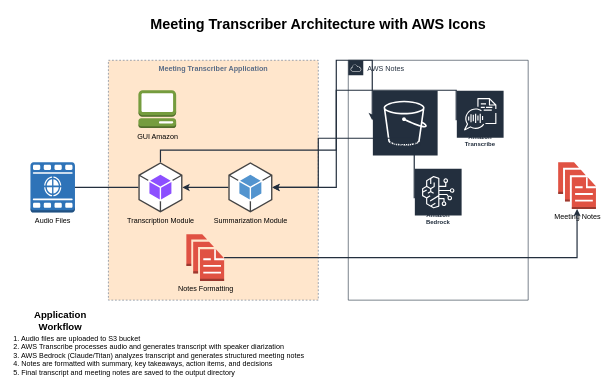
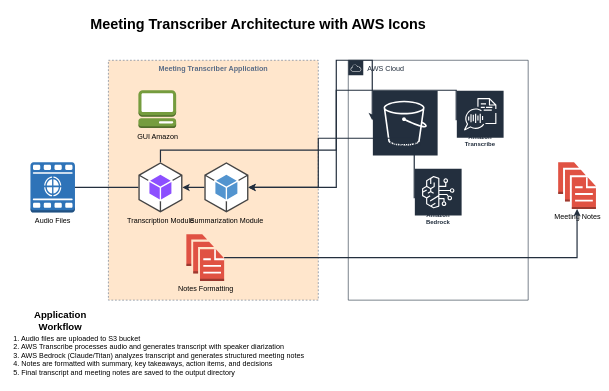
(318, 24) -> (258, 24)
(385, 69) -> (384, 69)
(250, 188) -> (226, 188)
